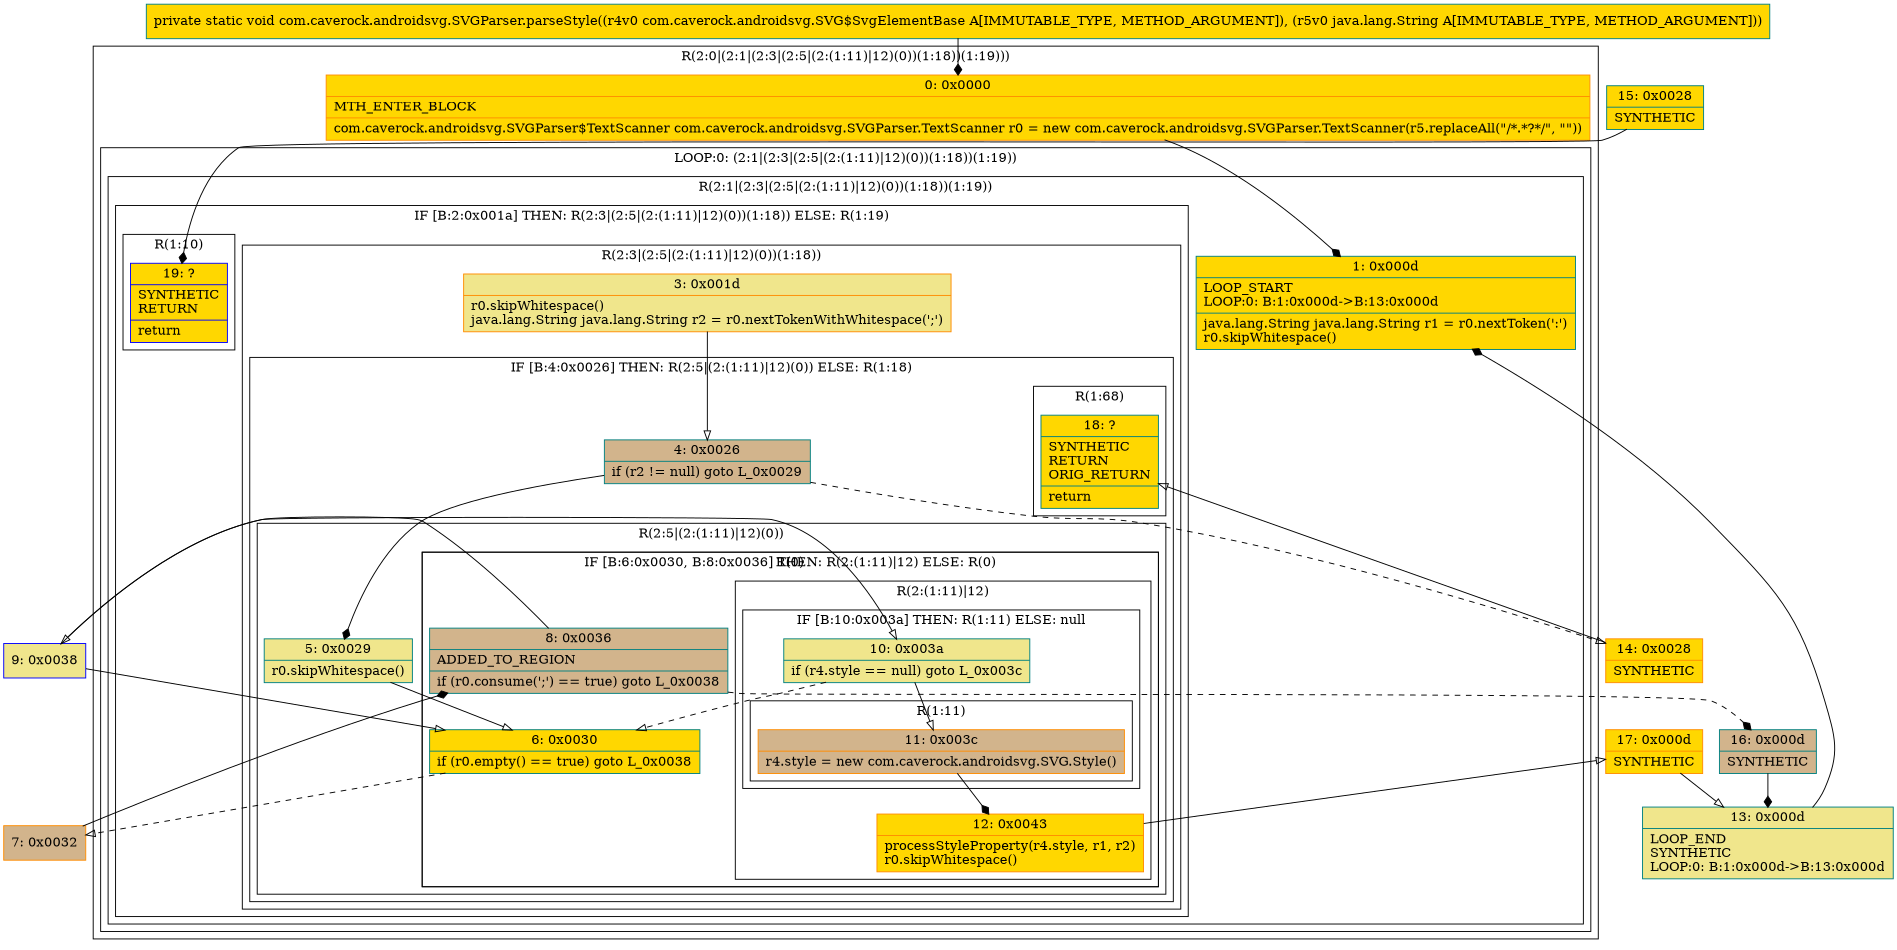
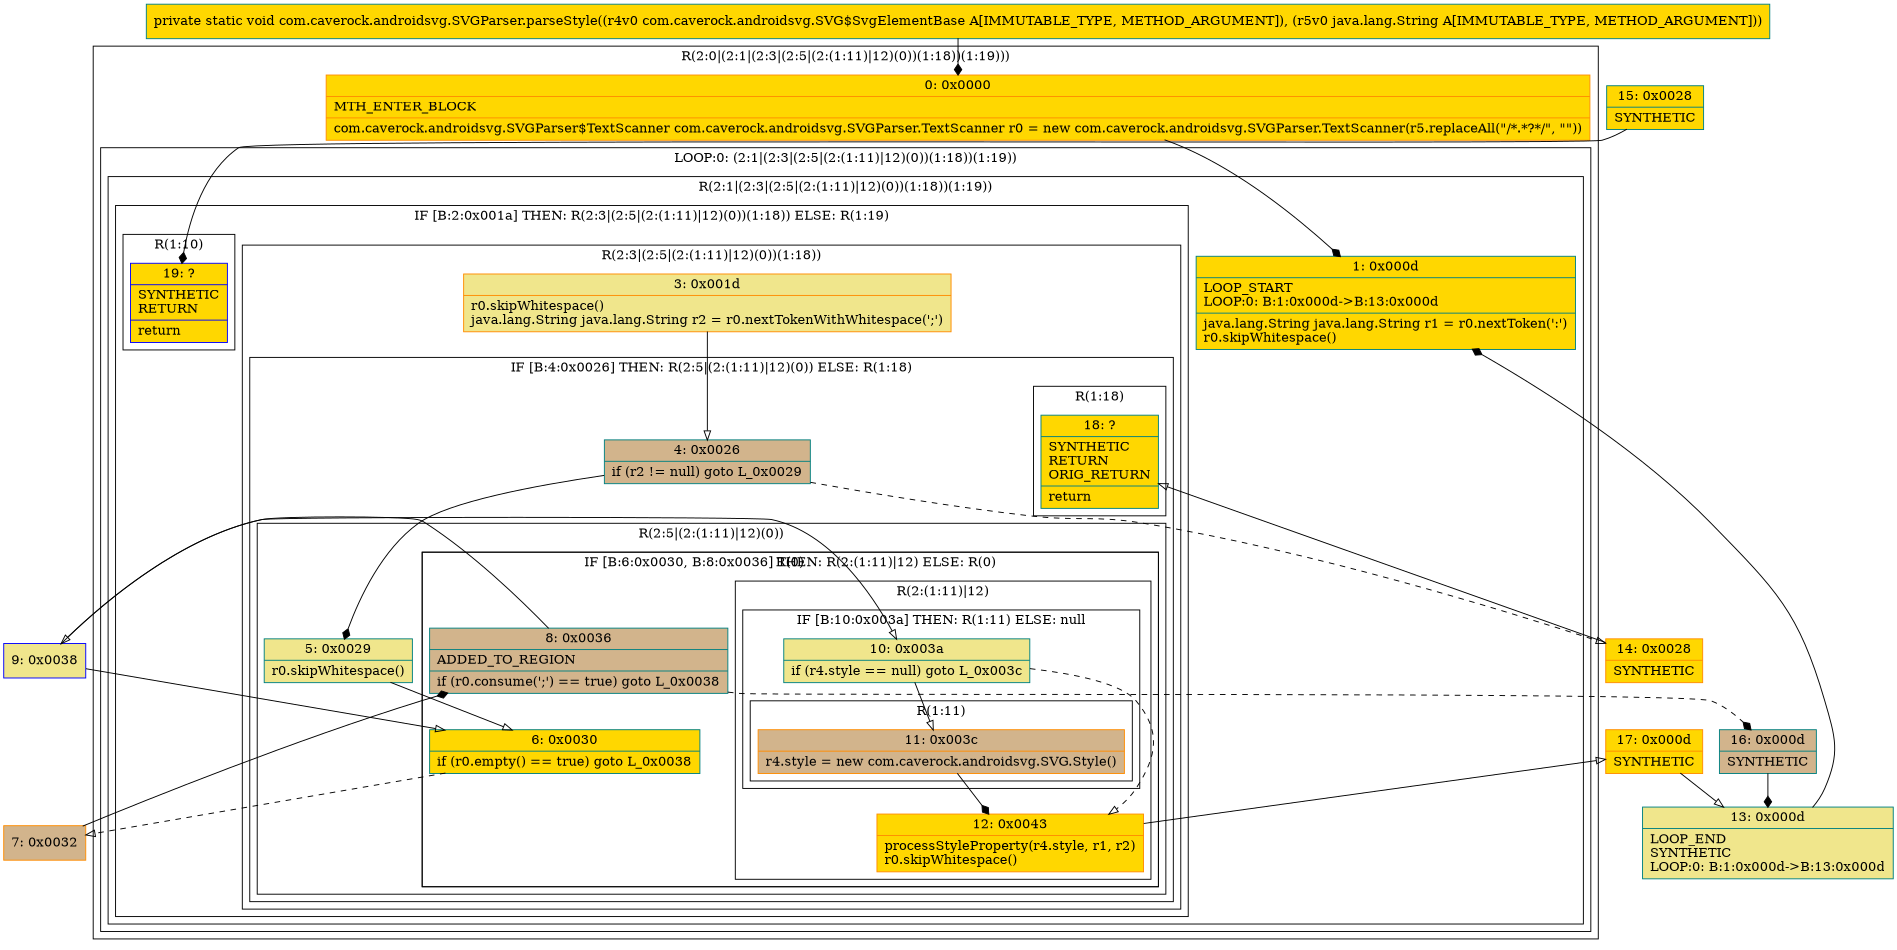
(1100, 397) -> (1100, 397)
(727, 706) -> (1116, 688)
